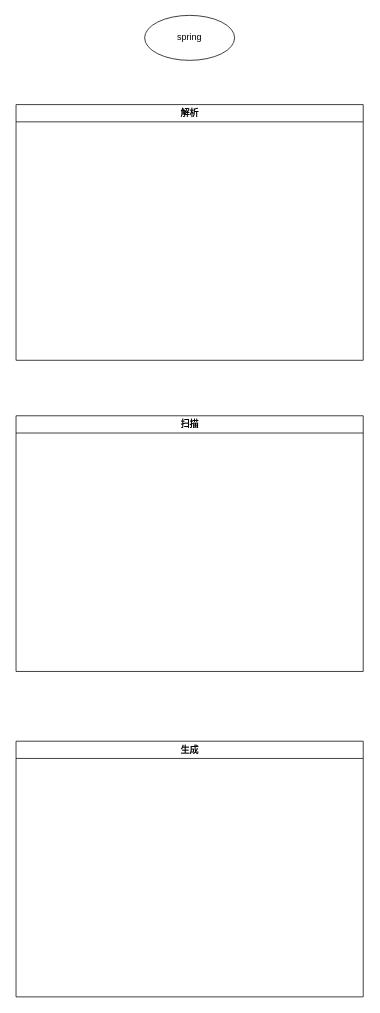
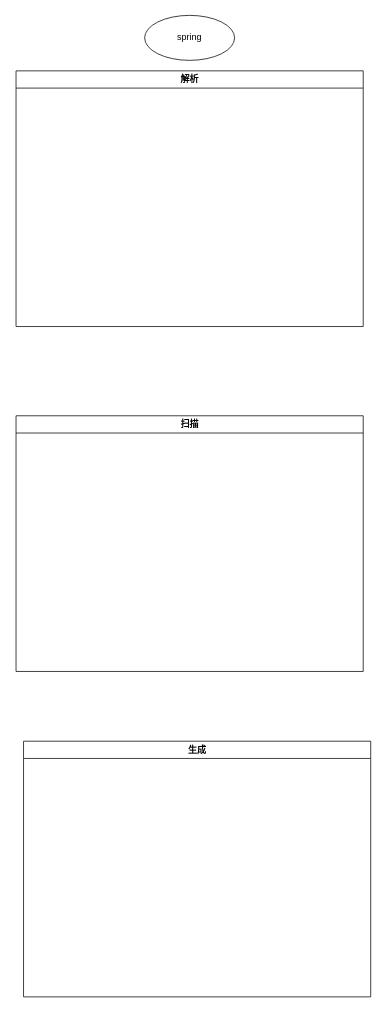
(189, 233) -> (189, 199)
(189, 869) -> (197, 869)
